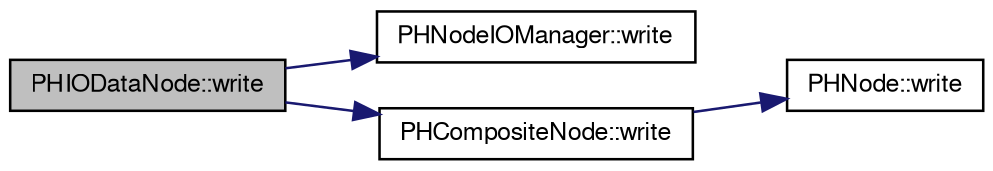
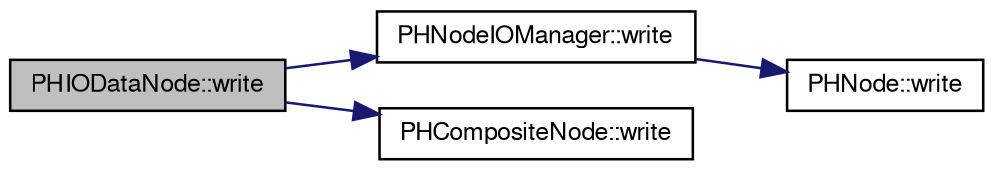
(727, 107) -> (729, 64)
